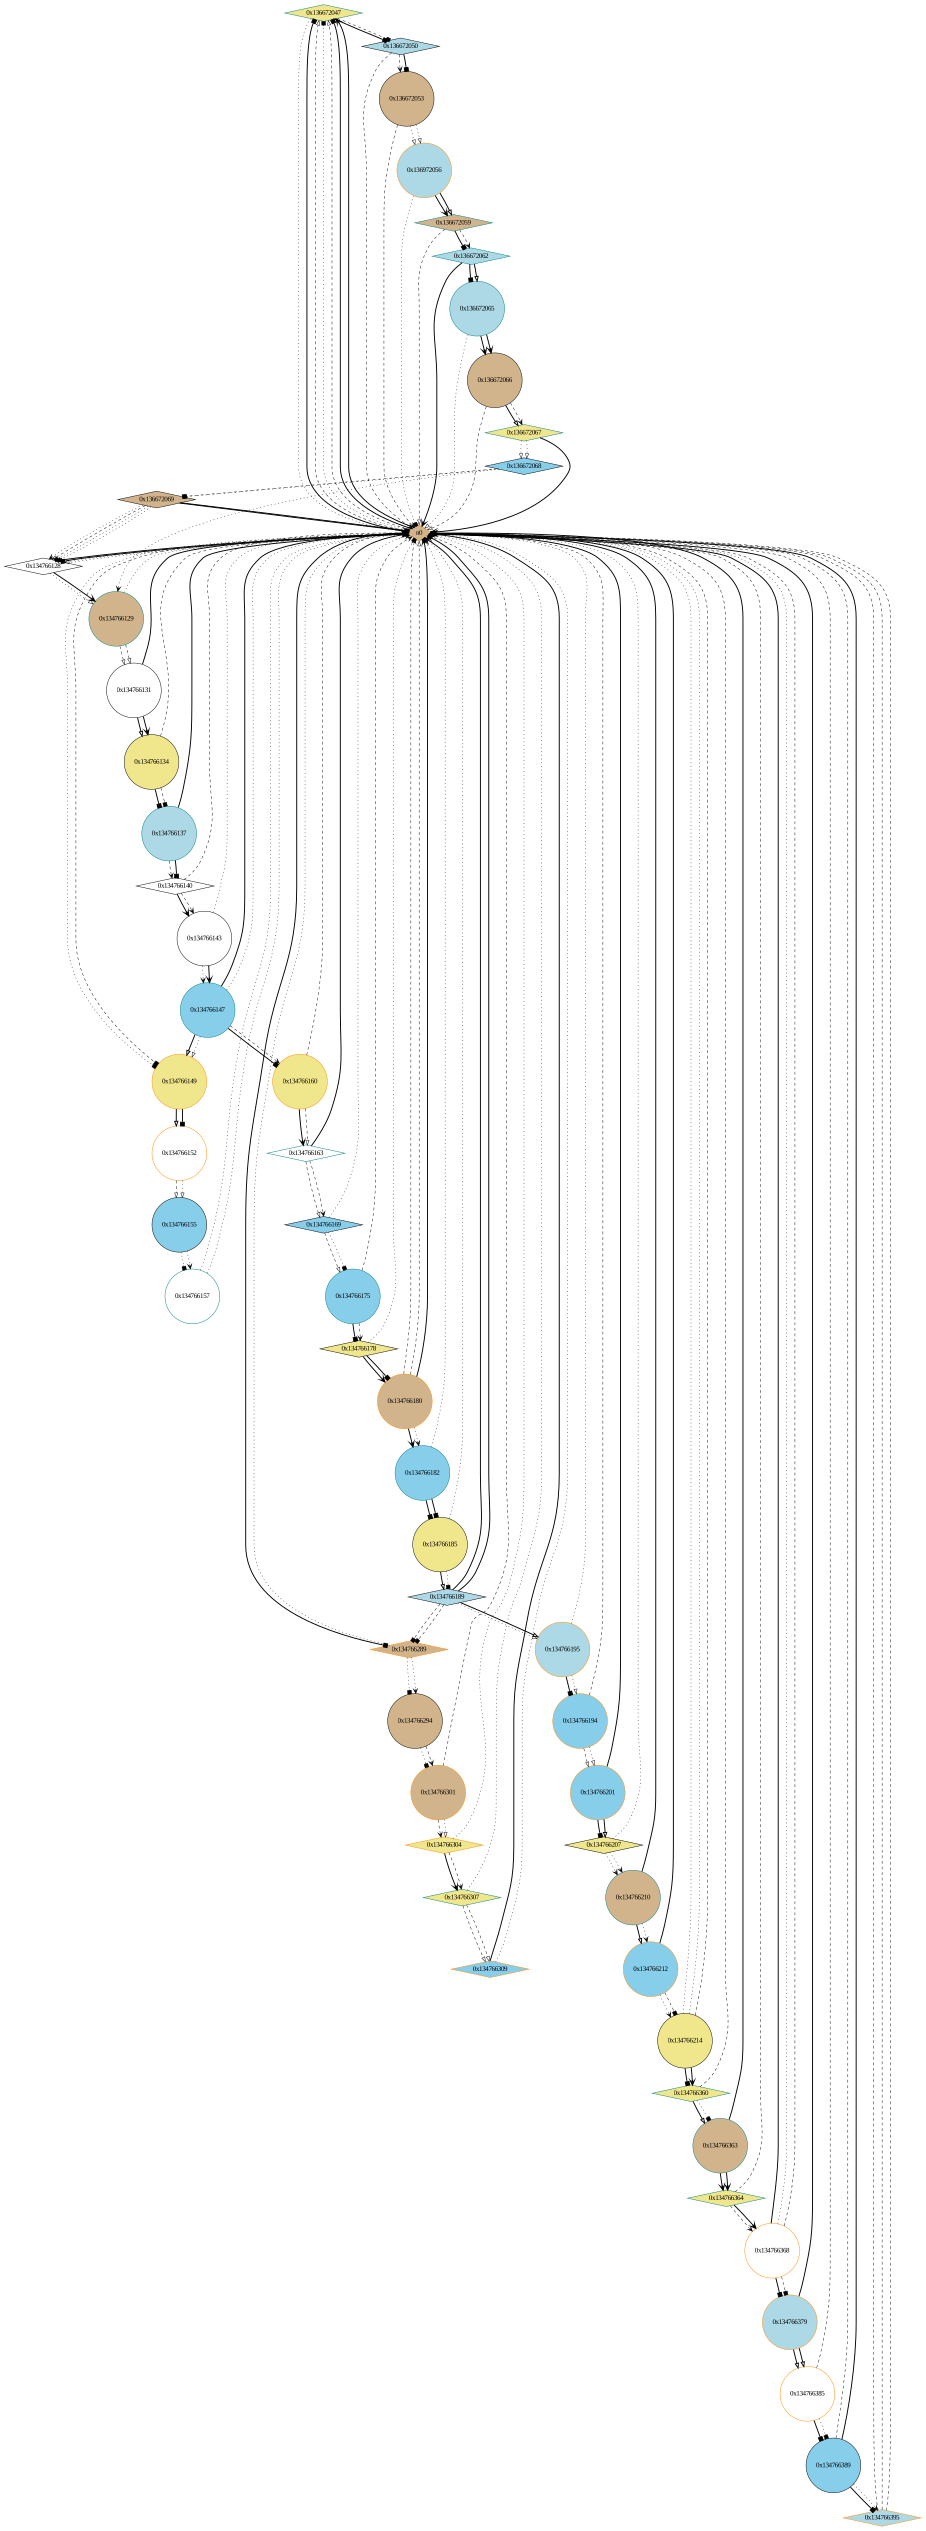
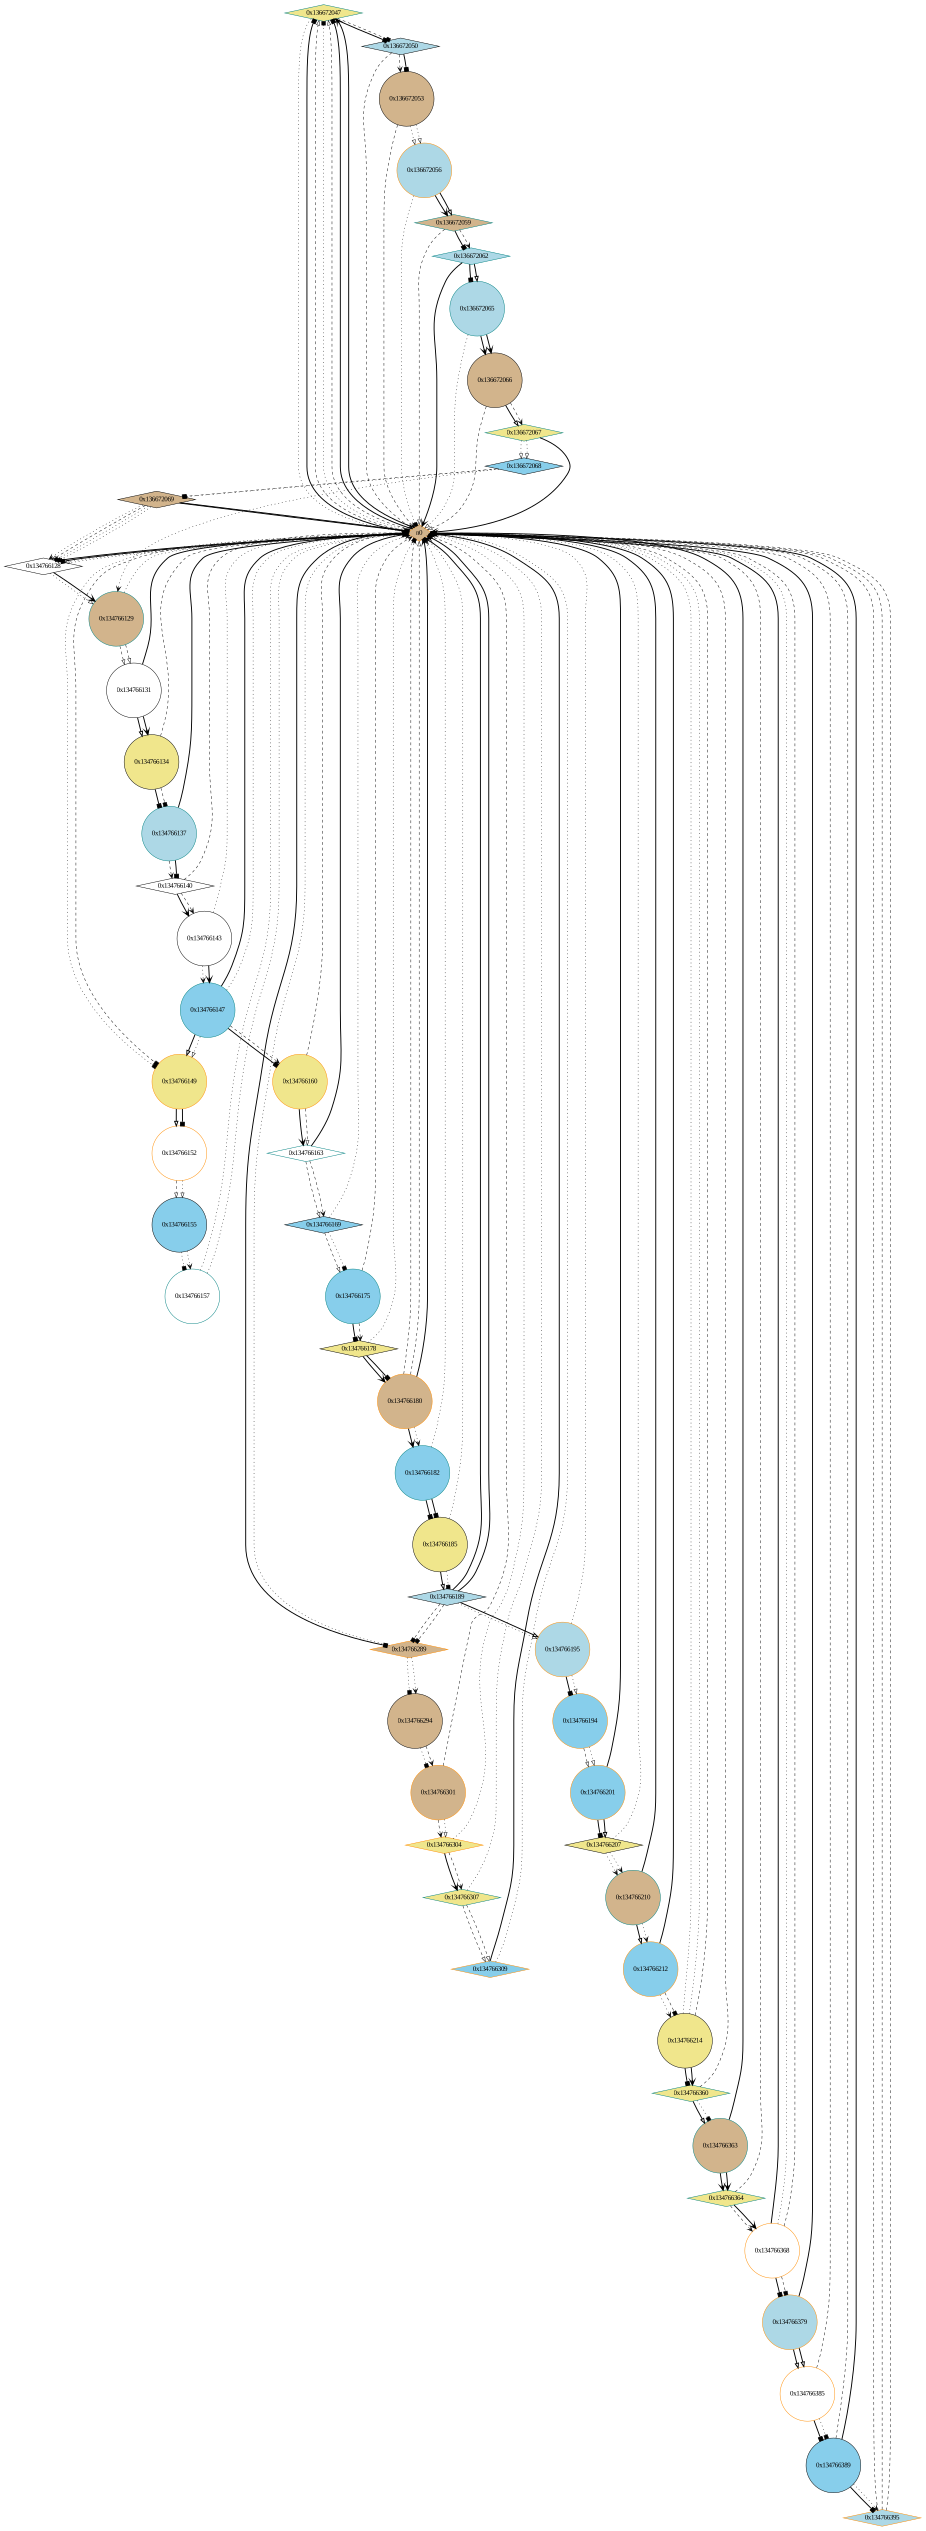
(424, 170) -> (424, 170)
(603, 1048) -> none
